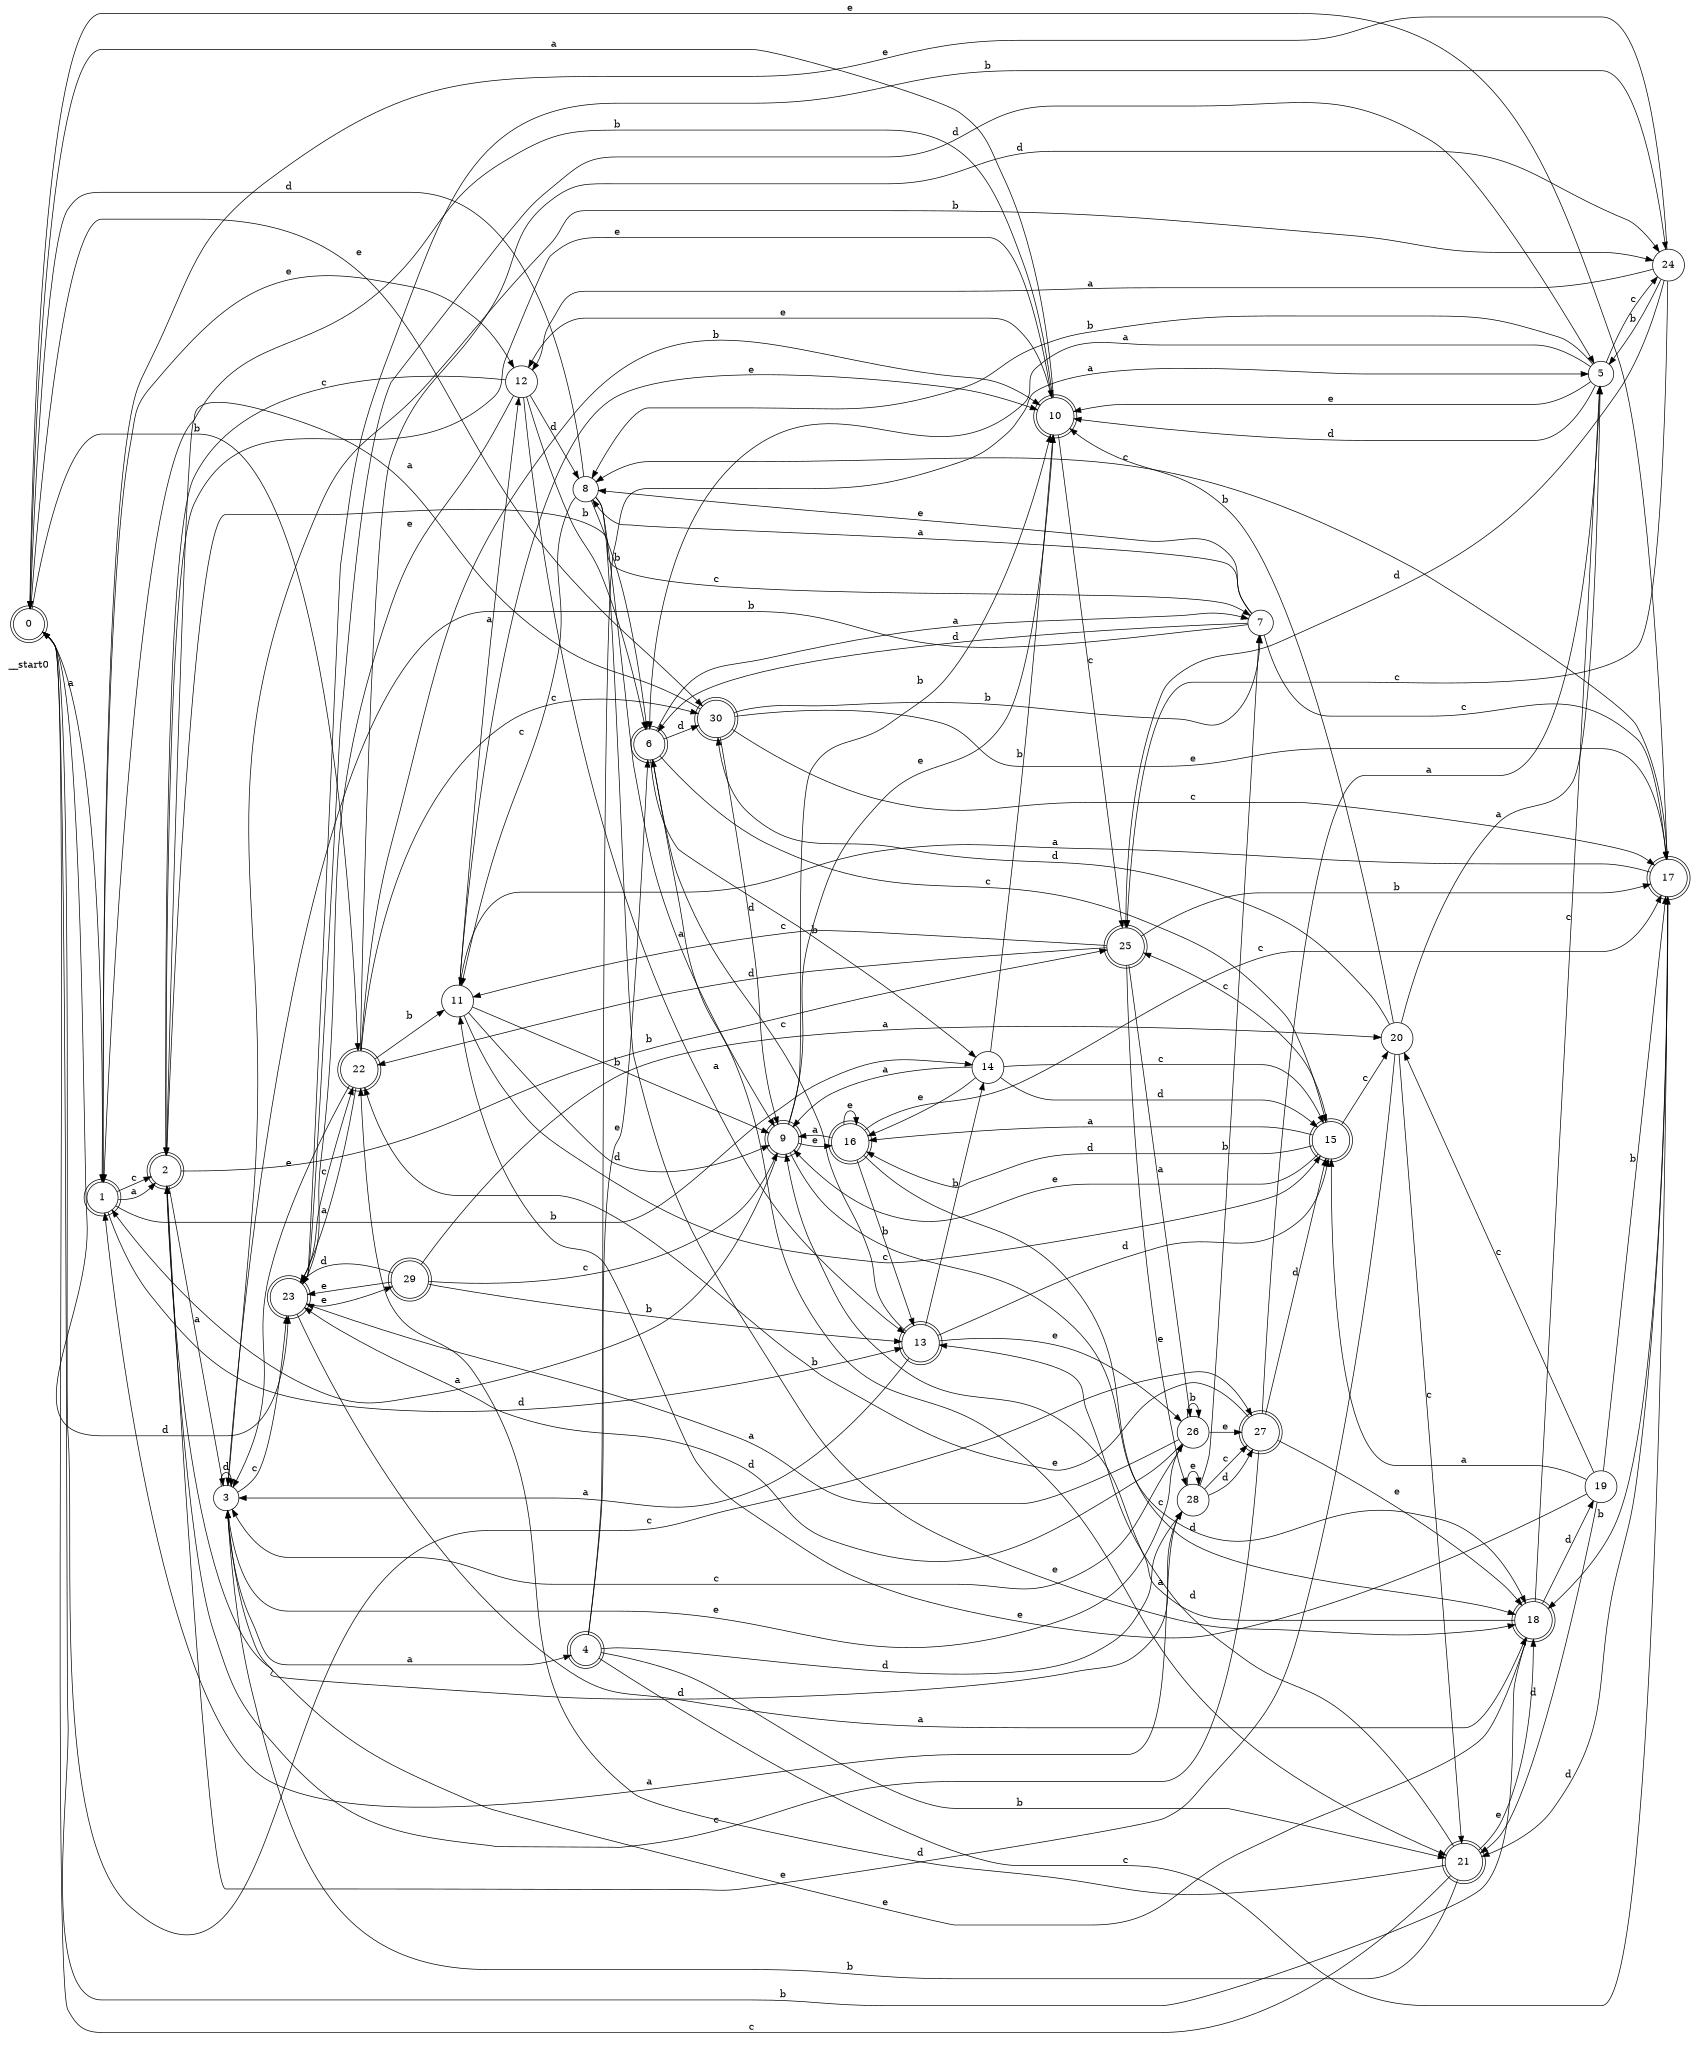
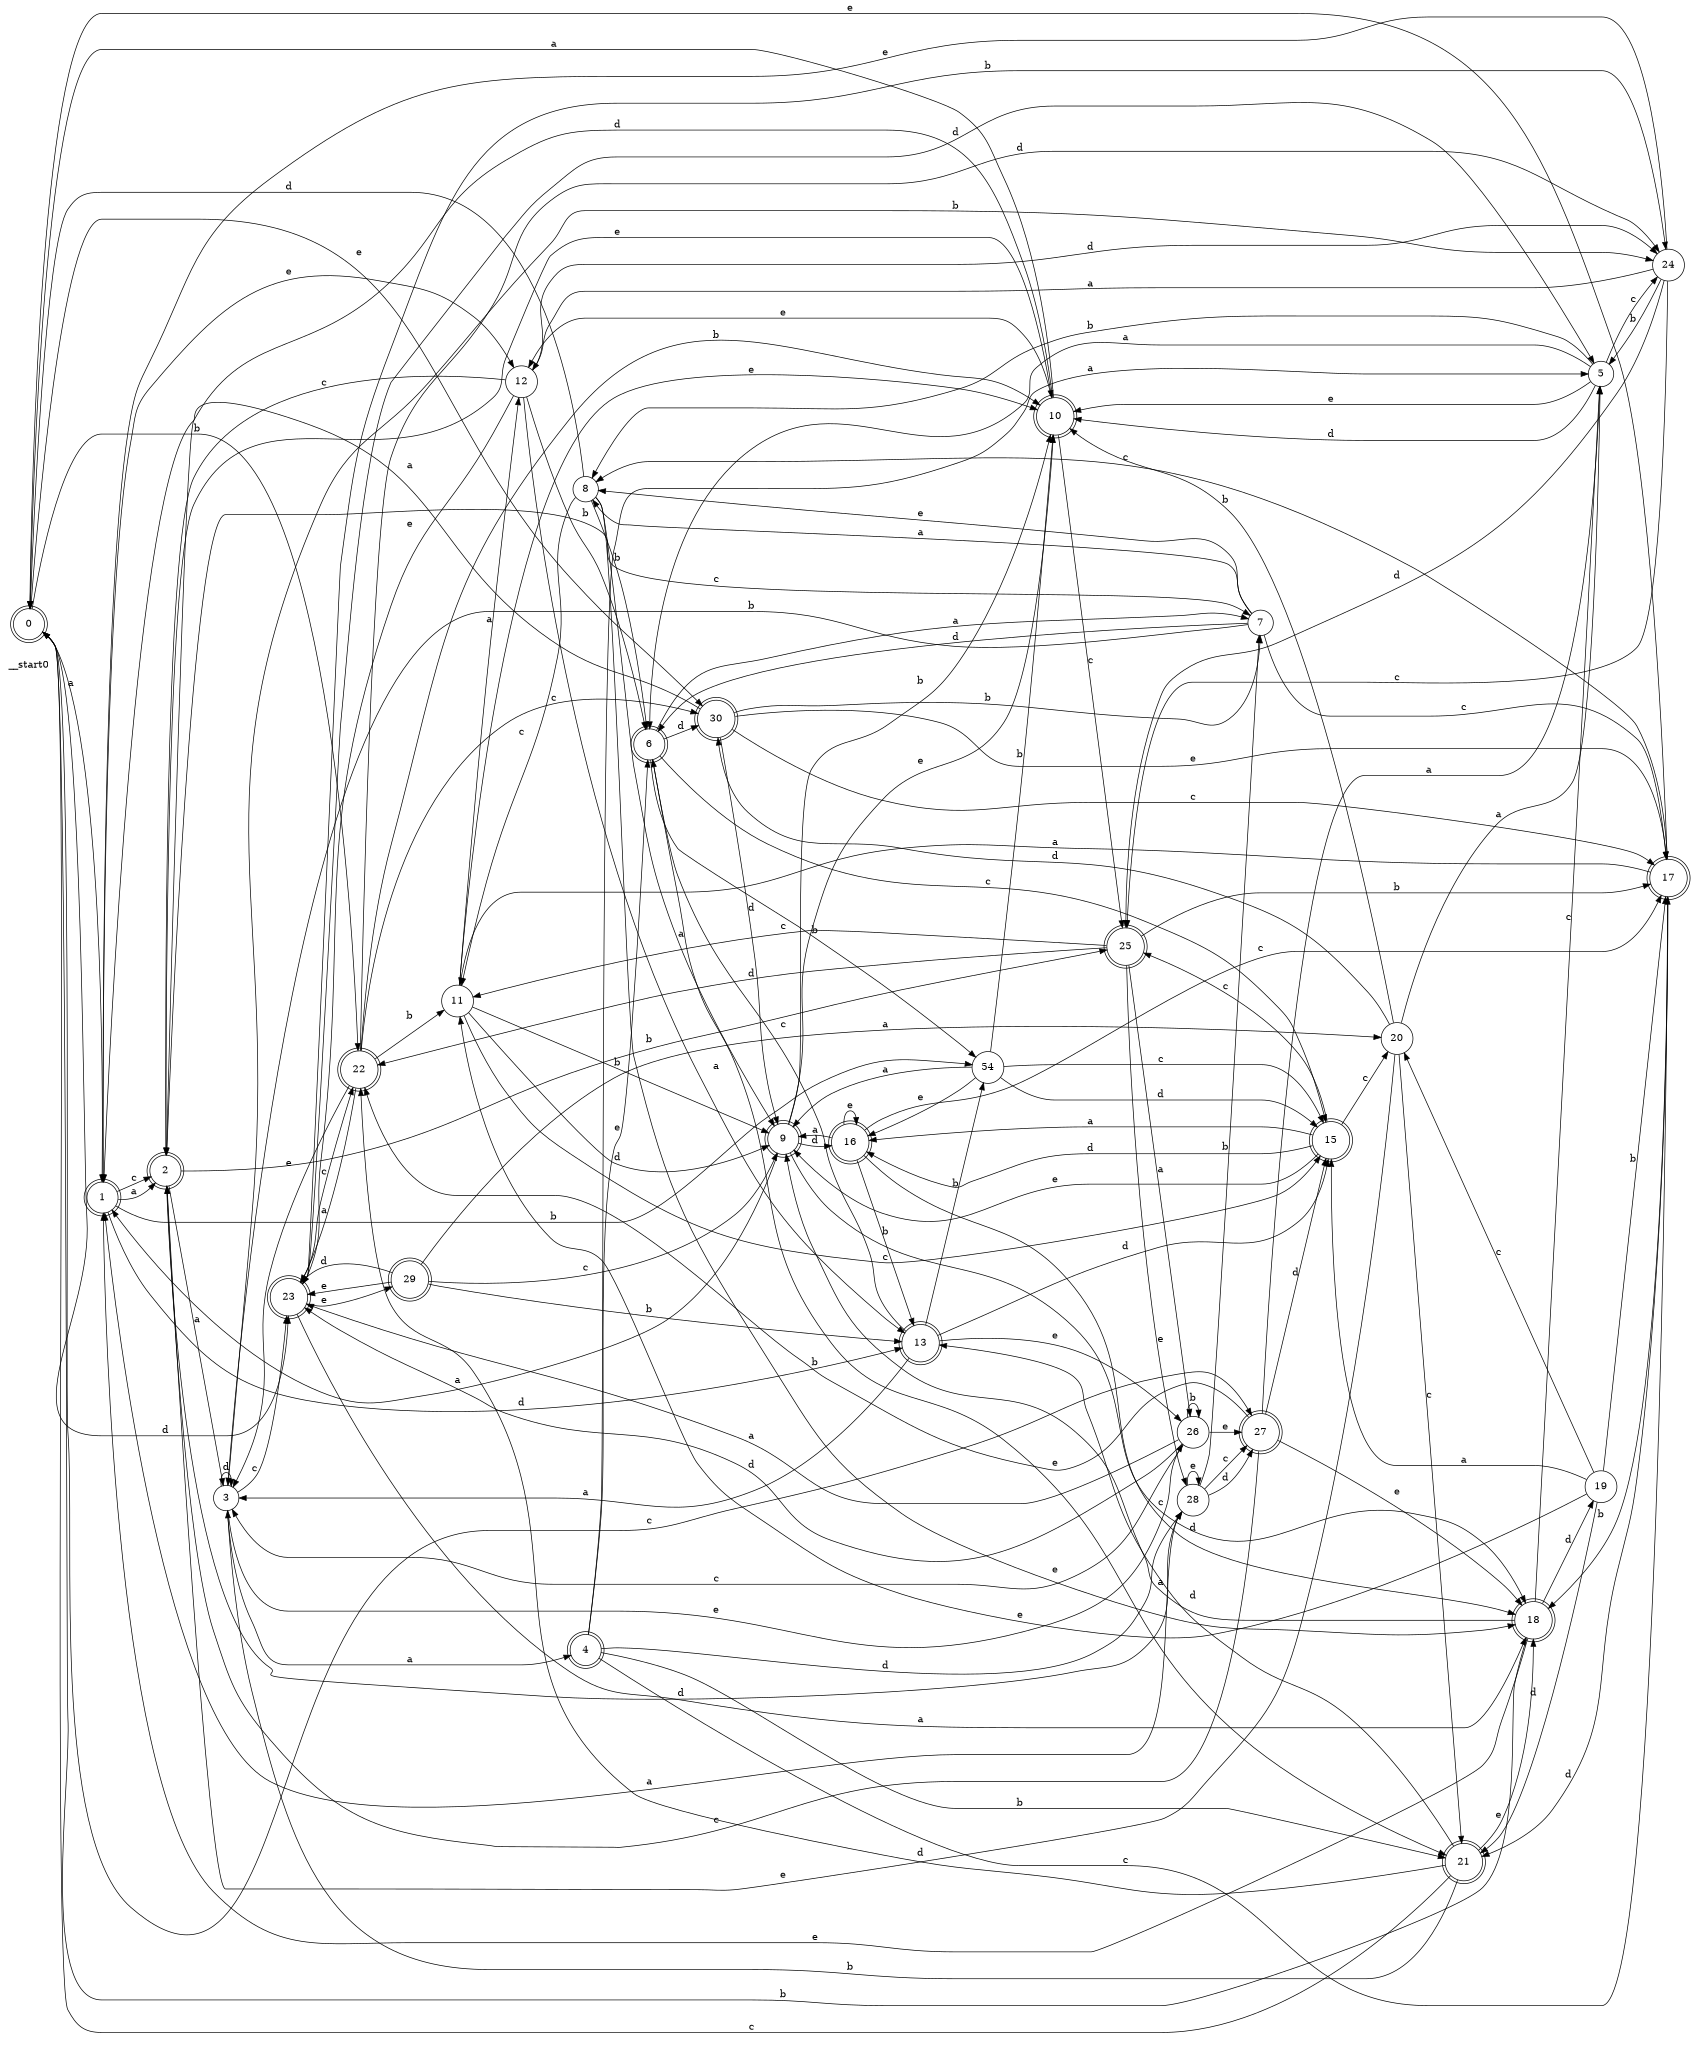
(618, 125) -> (618, 125)
(553, 434) -> (1056, 257)
(988, 1067) -> (988, 1067)
(815, 1141) -> (815, 1141)
(849, 1900) -> (586, 1943)
